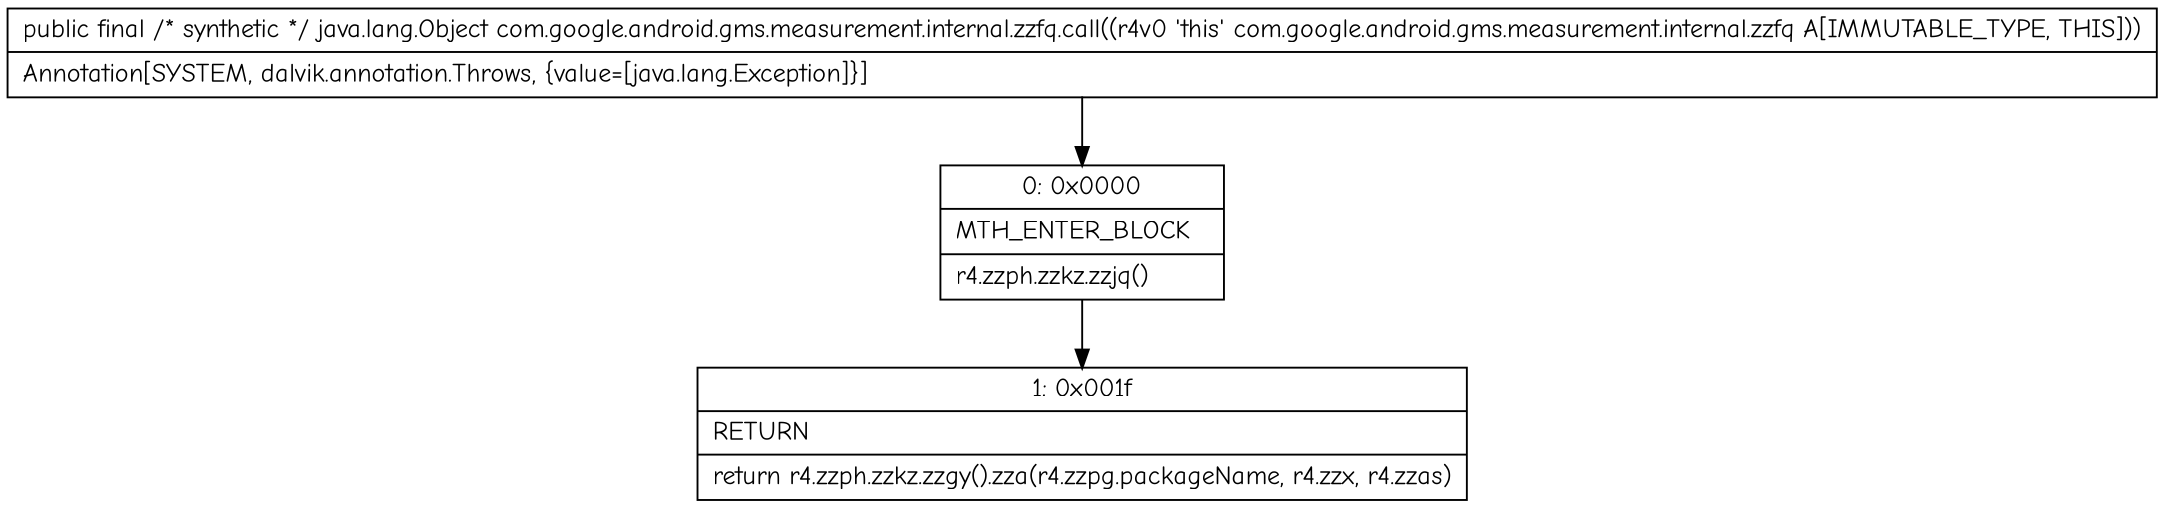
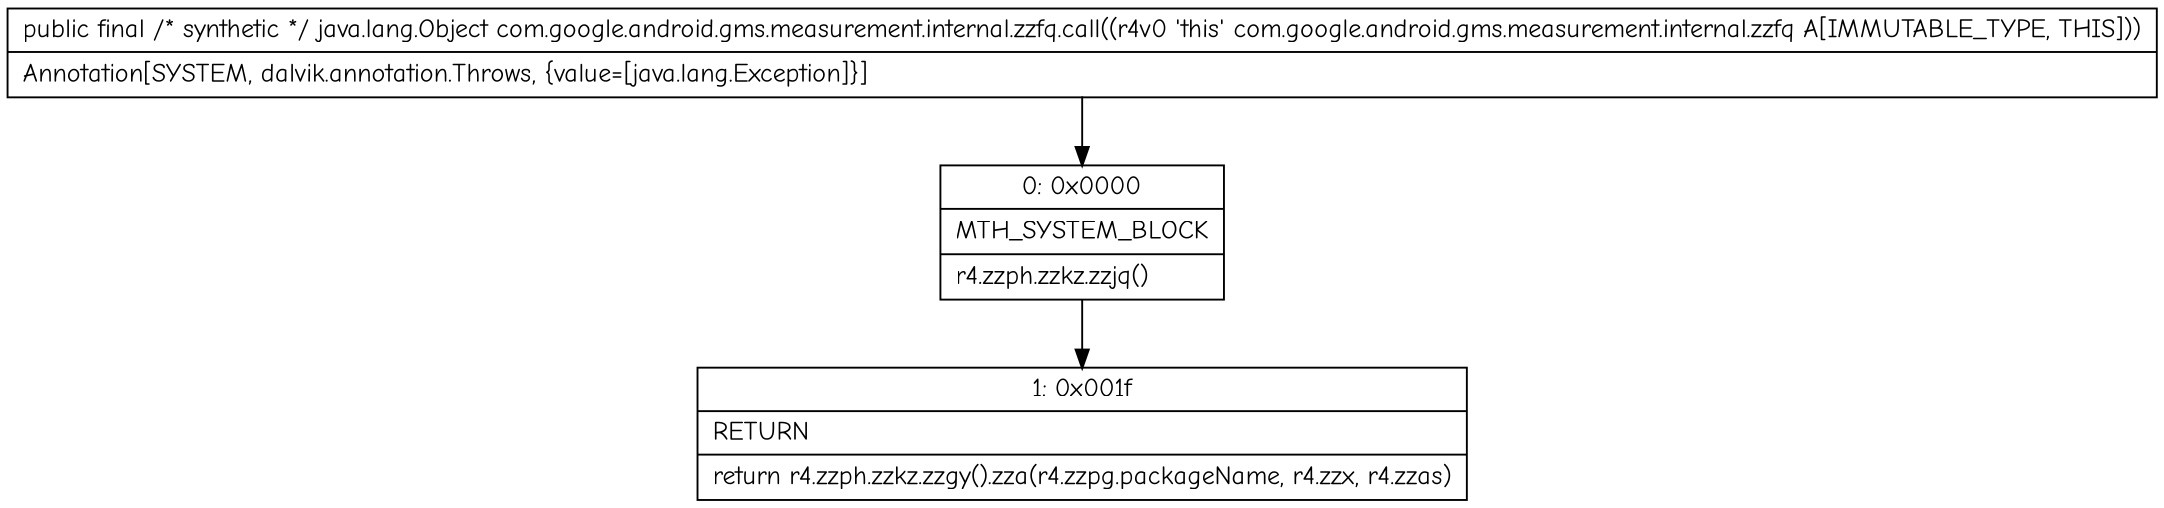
(1073, 231) -> (1082, 231)
